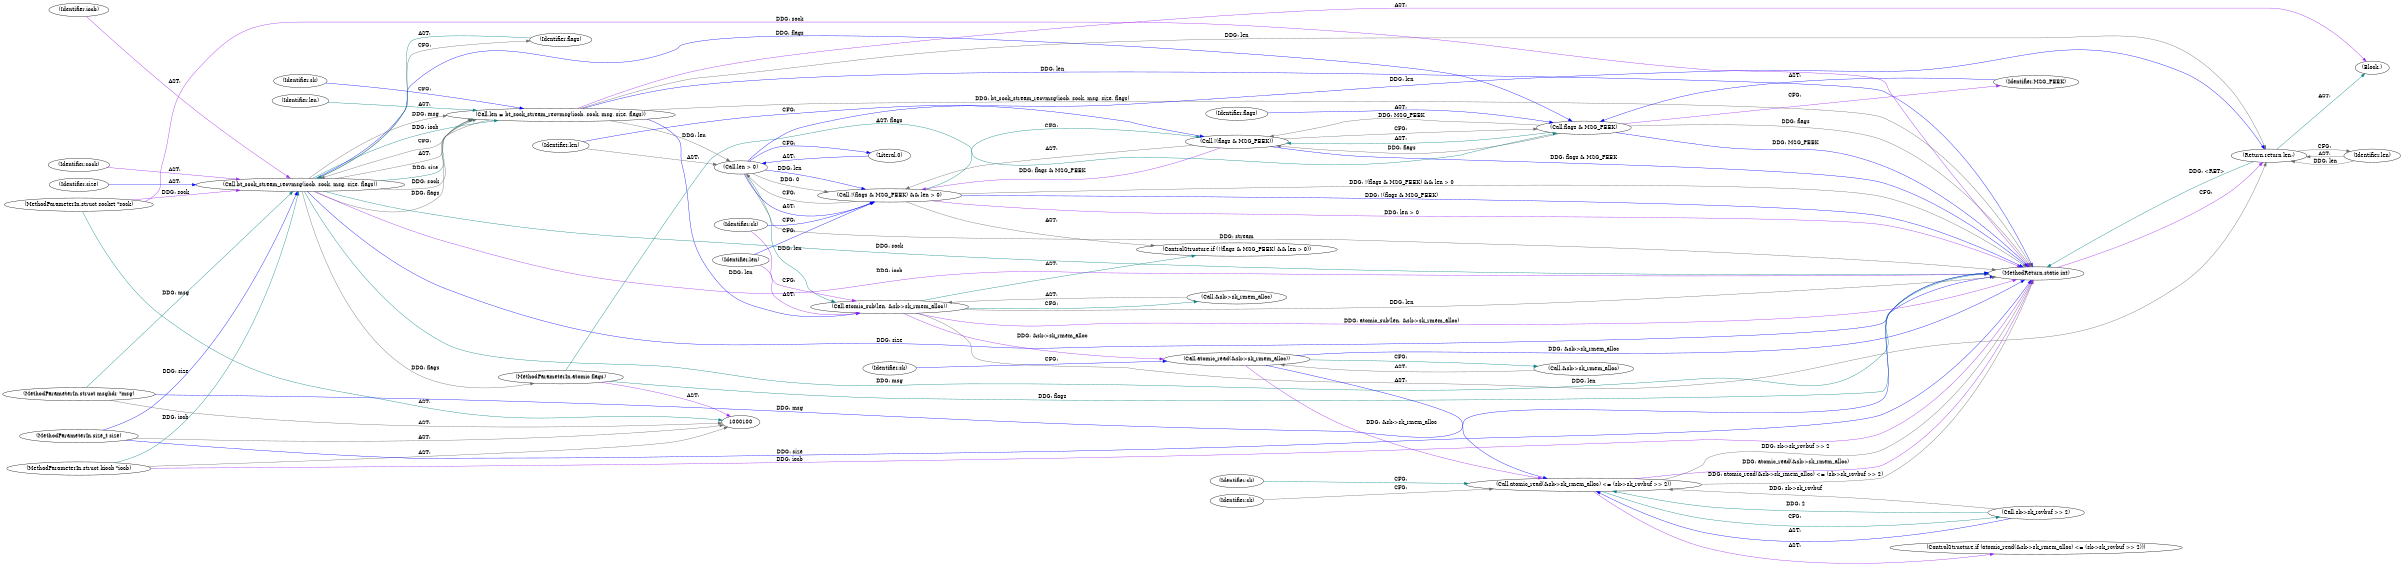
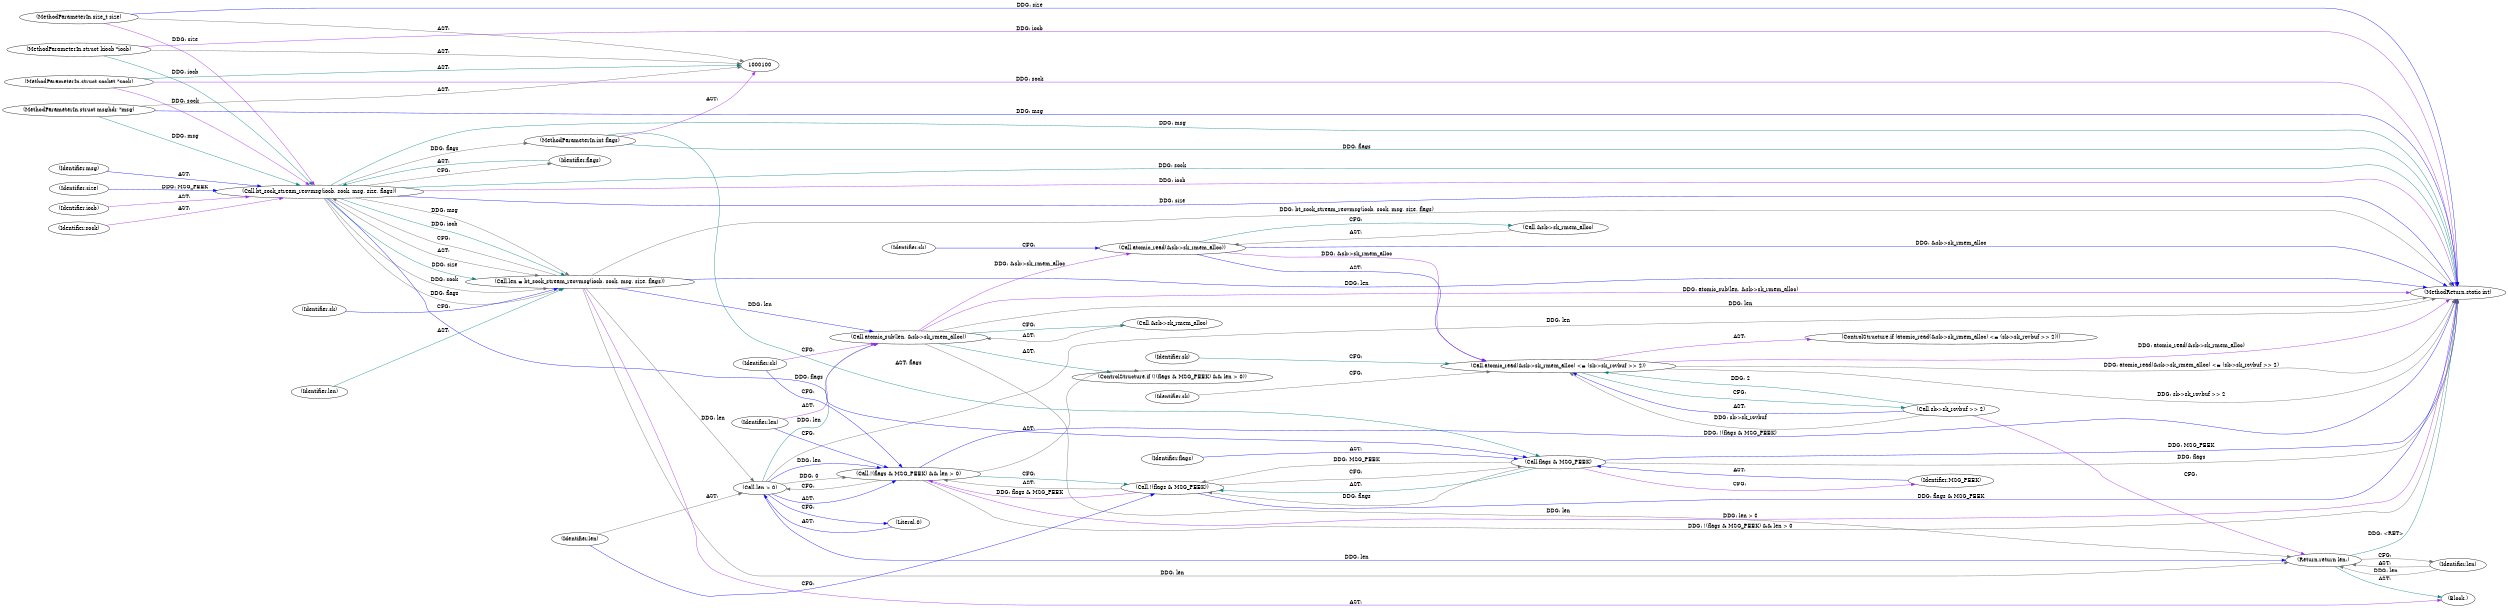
none -> (79, 169)
(176, 182) -> (185, 187)
(2165, 227) -> (2133, 492)
(1237, 237) -> (1558, 321)
(220, 331) -> (229, 86)
(561, 377) -> (580, 141)
